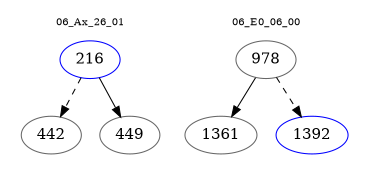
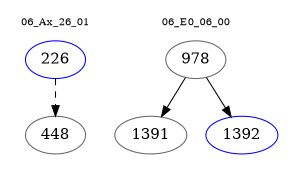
(90, 60) -> (56, 60)
(286, 93) -> (216, 93)
(51, 135) -> (56, 135)
(130, 135) -> none
(221, 135) -> (151, 135)
